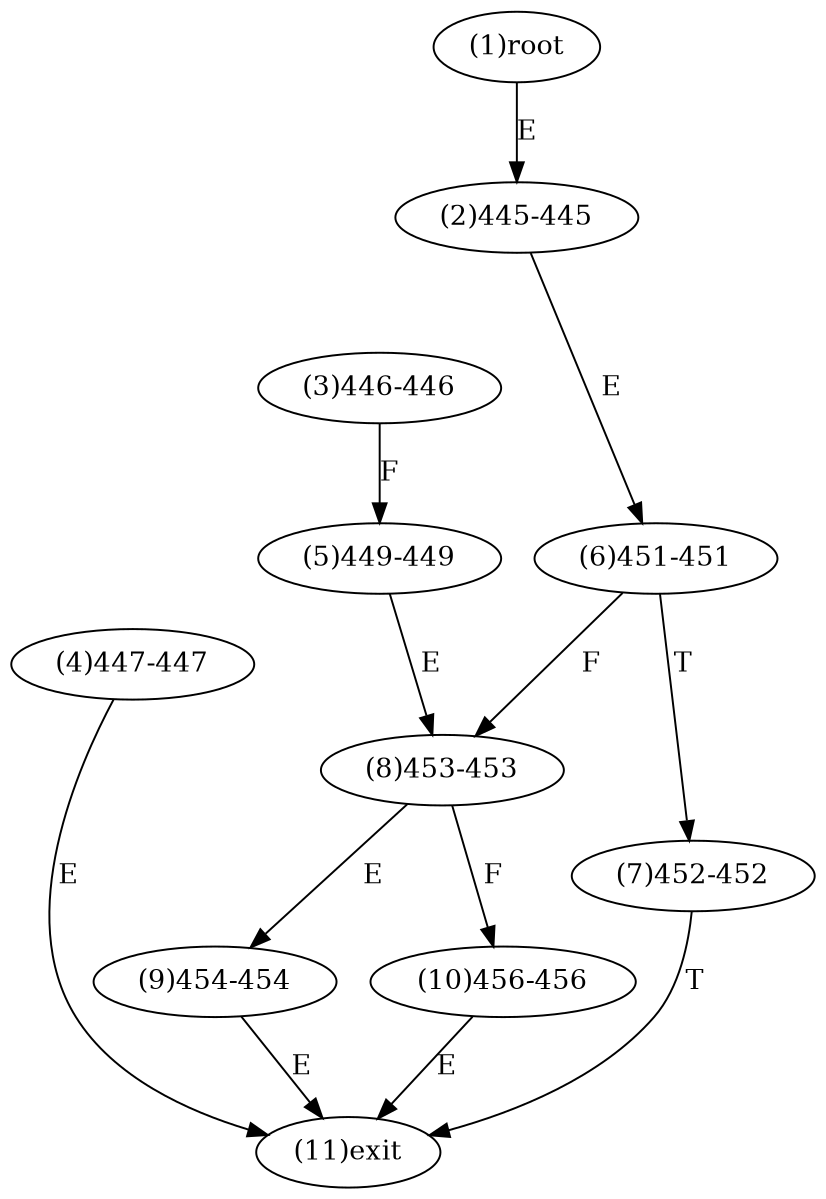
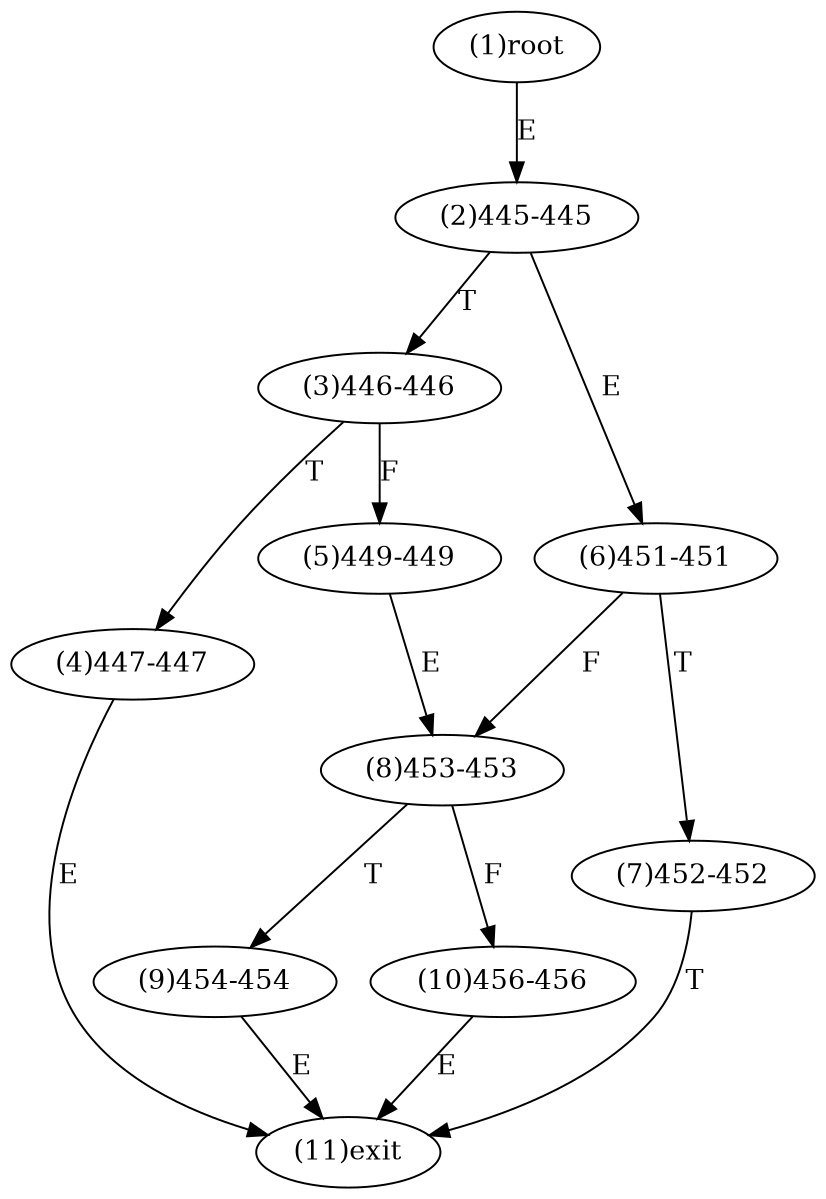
none -> (455, 295)
none -> (250, 513)
(374, 876) -> (374, 876)
